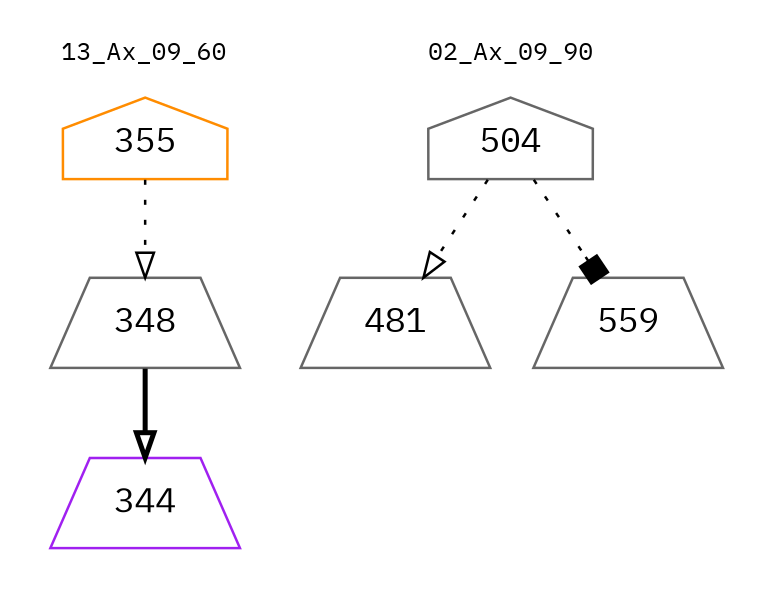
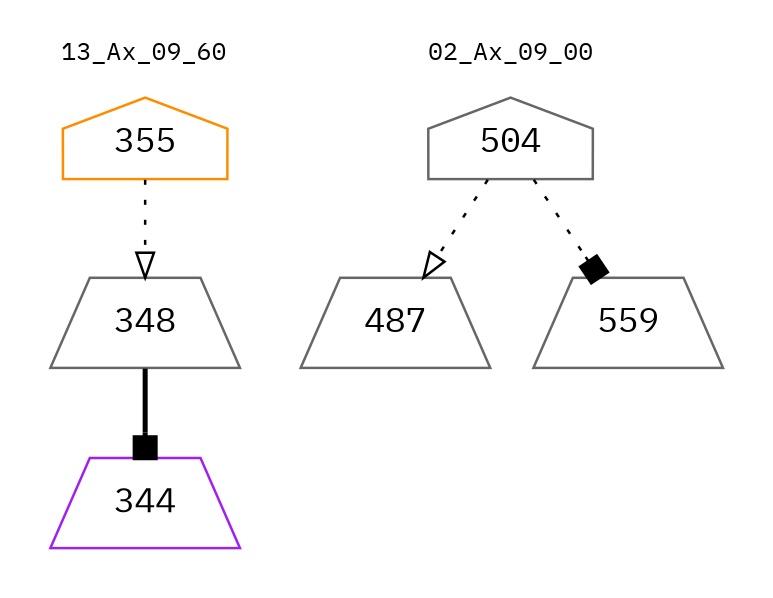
(512, 54) -> (512, 54)
(395, 323) -> (395, 323)
(145, 401) -> (145, 401)
